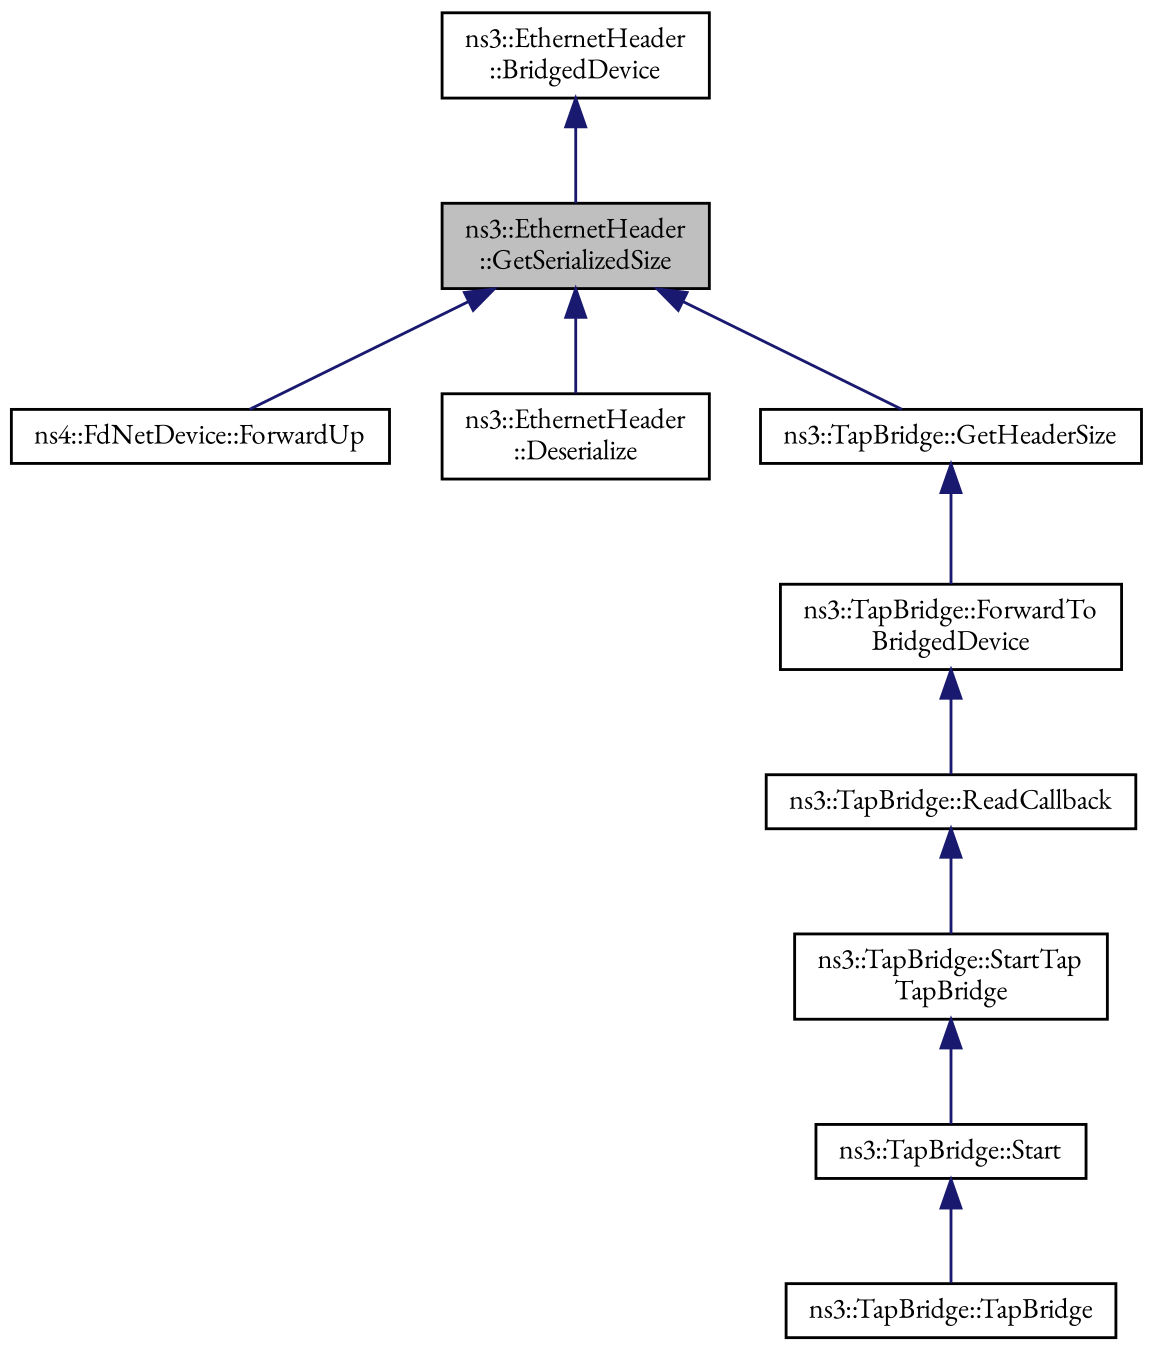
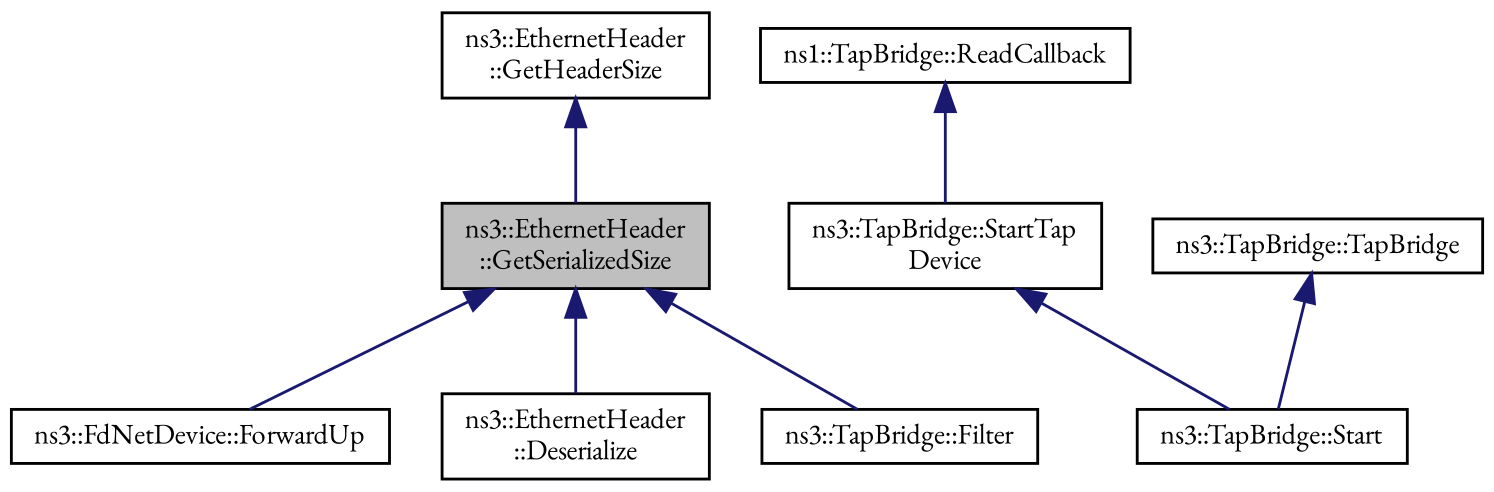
(576, 55) -> (576, 55)
(200, 436) -> (200, 436)
(951, 436) -> (900, 436)
(951, 627) -> none
(951, 802) -> (945, 55)
(951, 977) -> (945, 246)
(951, 1246) -> (1292, 355)
